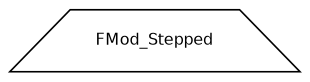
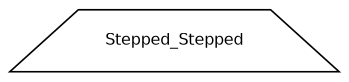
(155, 41) -> (174, 41)
